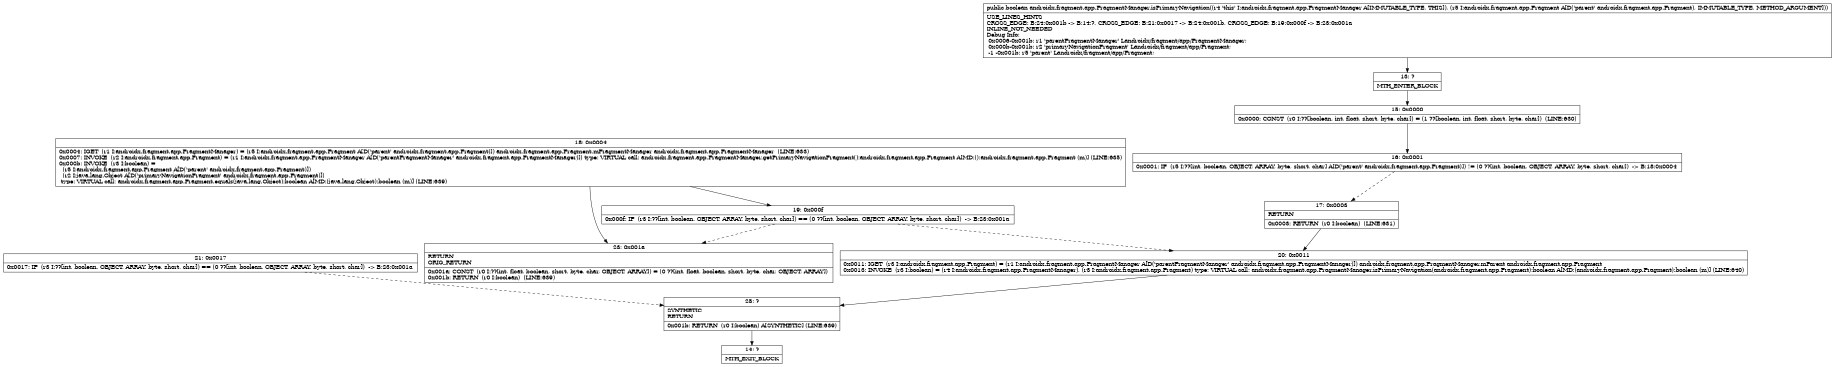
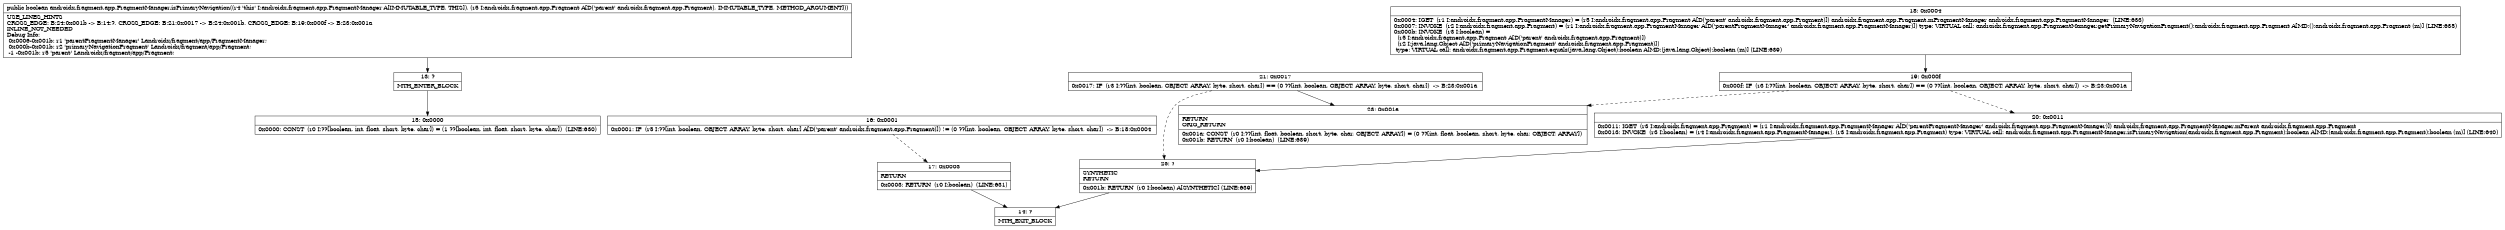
(1407, 136) -> none
(593, 215) -> (1314, 97)
(1313, 238) -> (987, 198)
